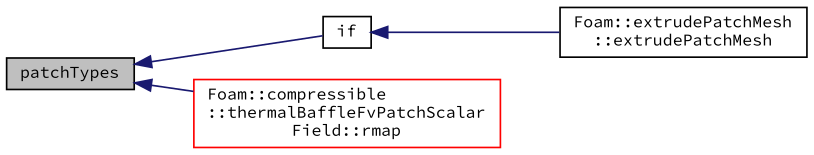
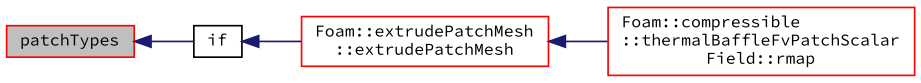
(683, 32) -> (425, 41)
(70, 74) -> (70, 41)
(172, 88) -> (587, 41)
